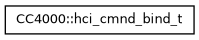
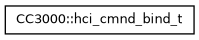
(100, 20) -> (100, 20)
